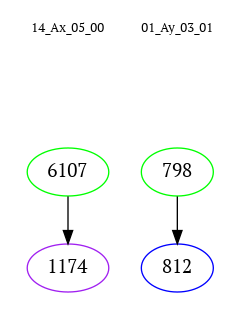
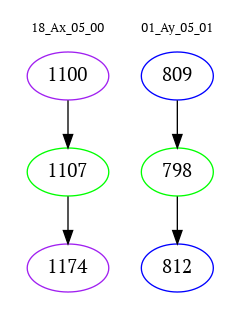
(68, 29) -> (68, 29)
(178, 29) -> (178, 29)
none -> (68, 76)
none -> (177, 76)
(68, 172) -> (68, 172)
